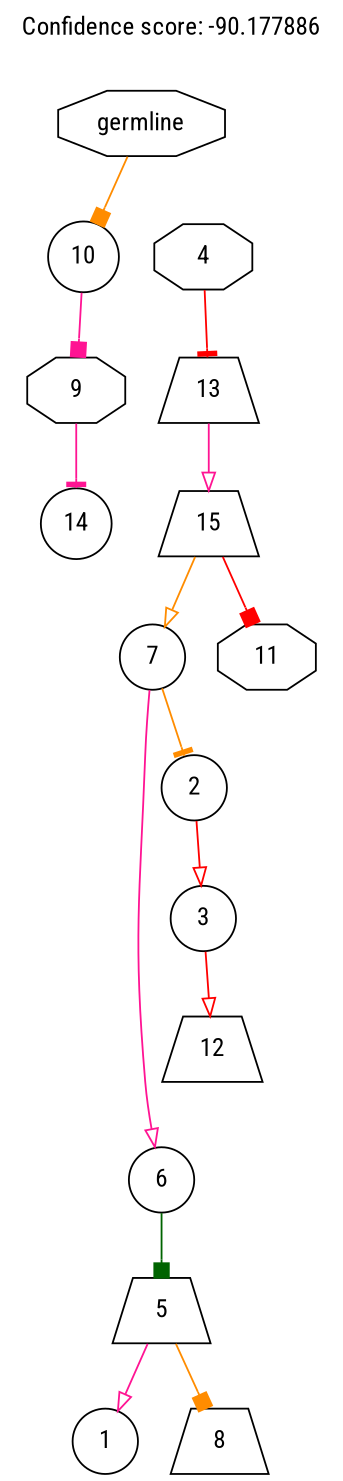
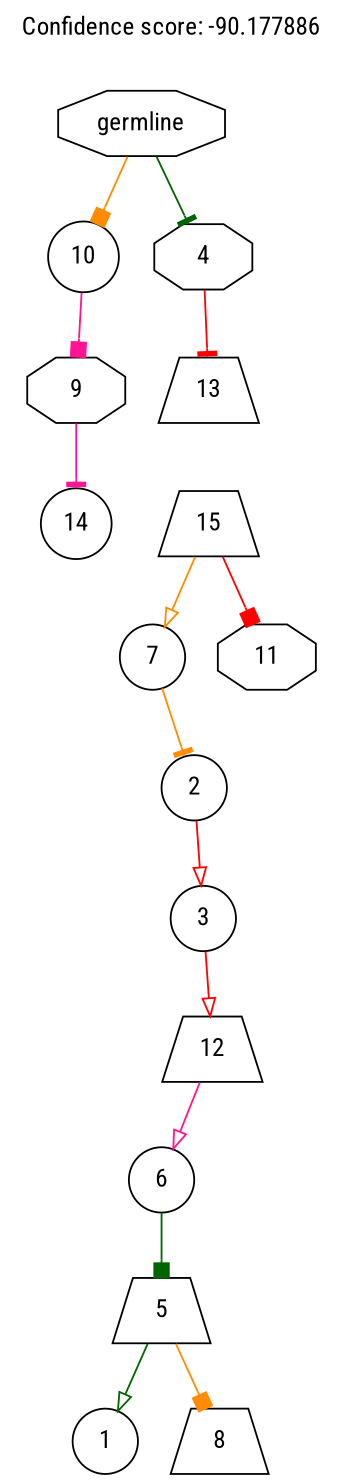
none -> (171, 186)
(209, 448) -> none
(139, 910) -> (190, 1107)
(137, 1369) -> (137, 1369)
